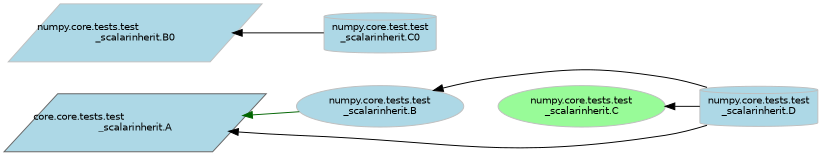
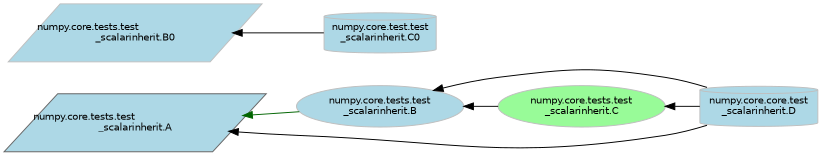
none -> (486, 106)
(759, 106) -> (759, 106)
(135, 123) -> (135, 123)
